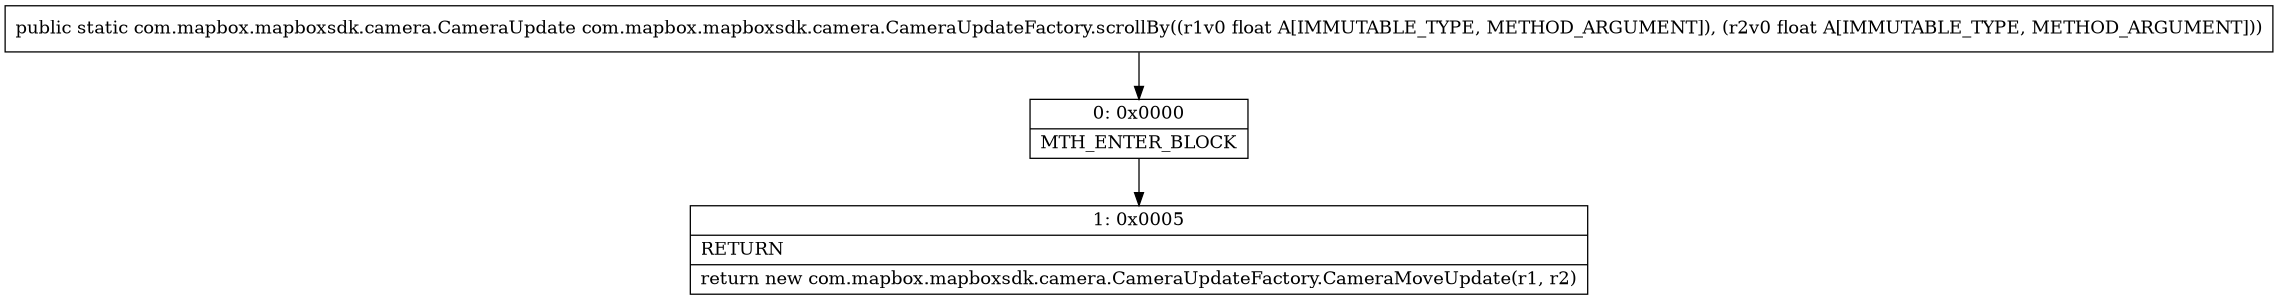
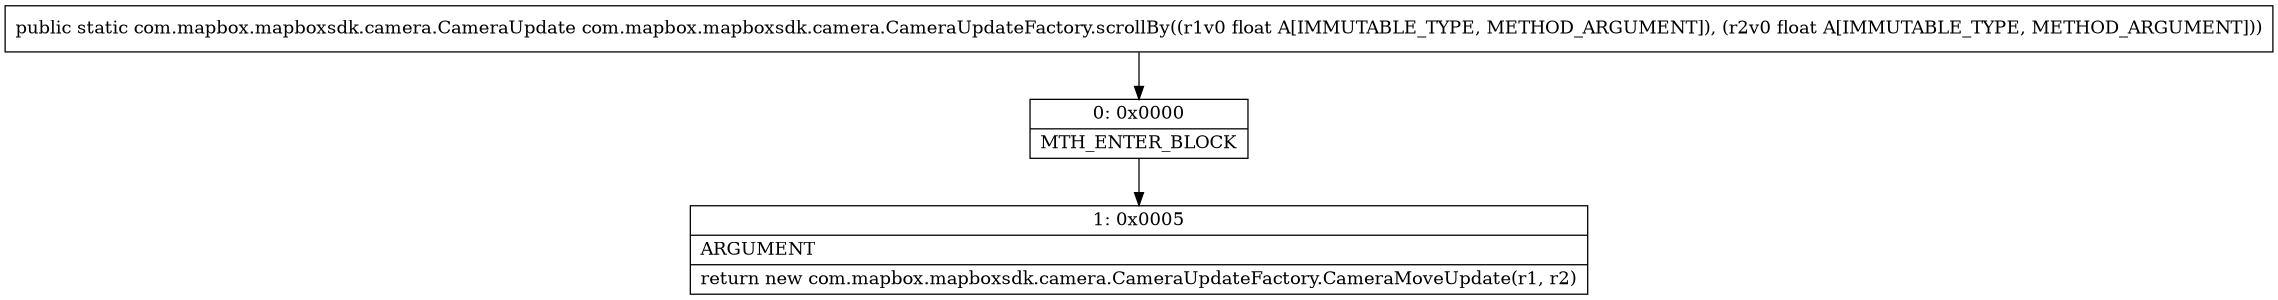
(742, 249) -> (758, 249)
